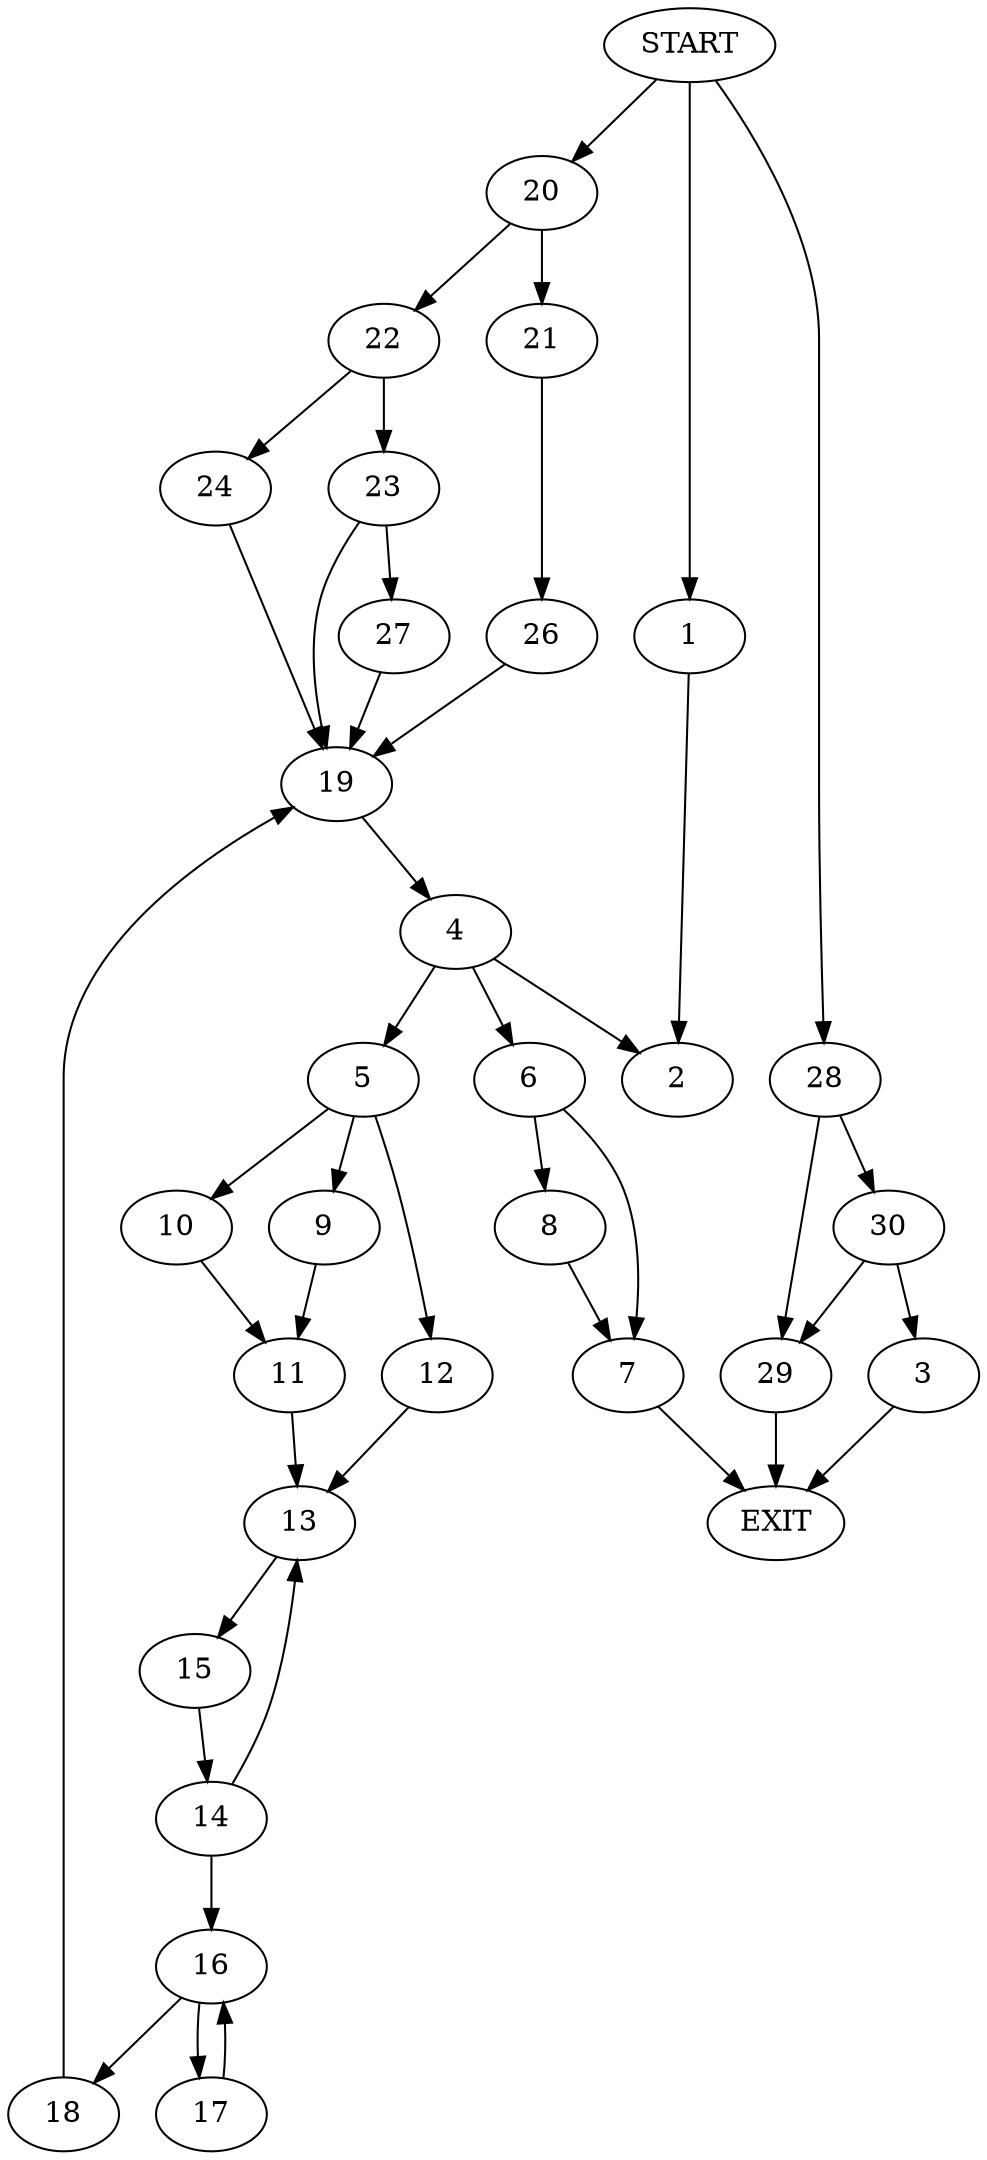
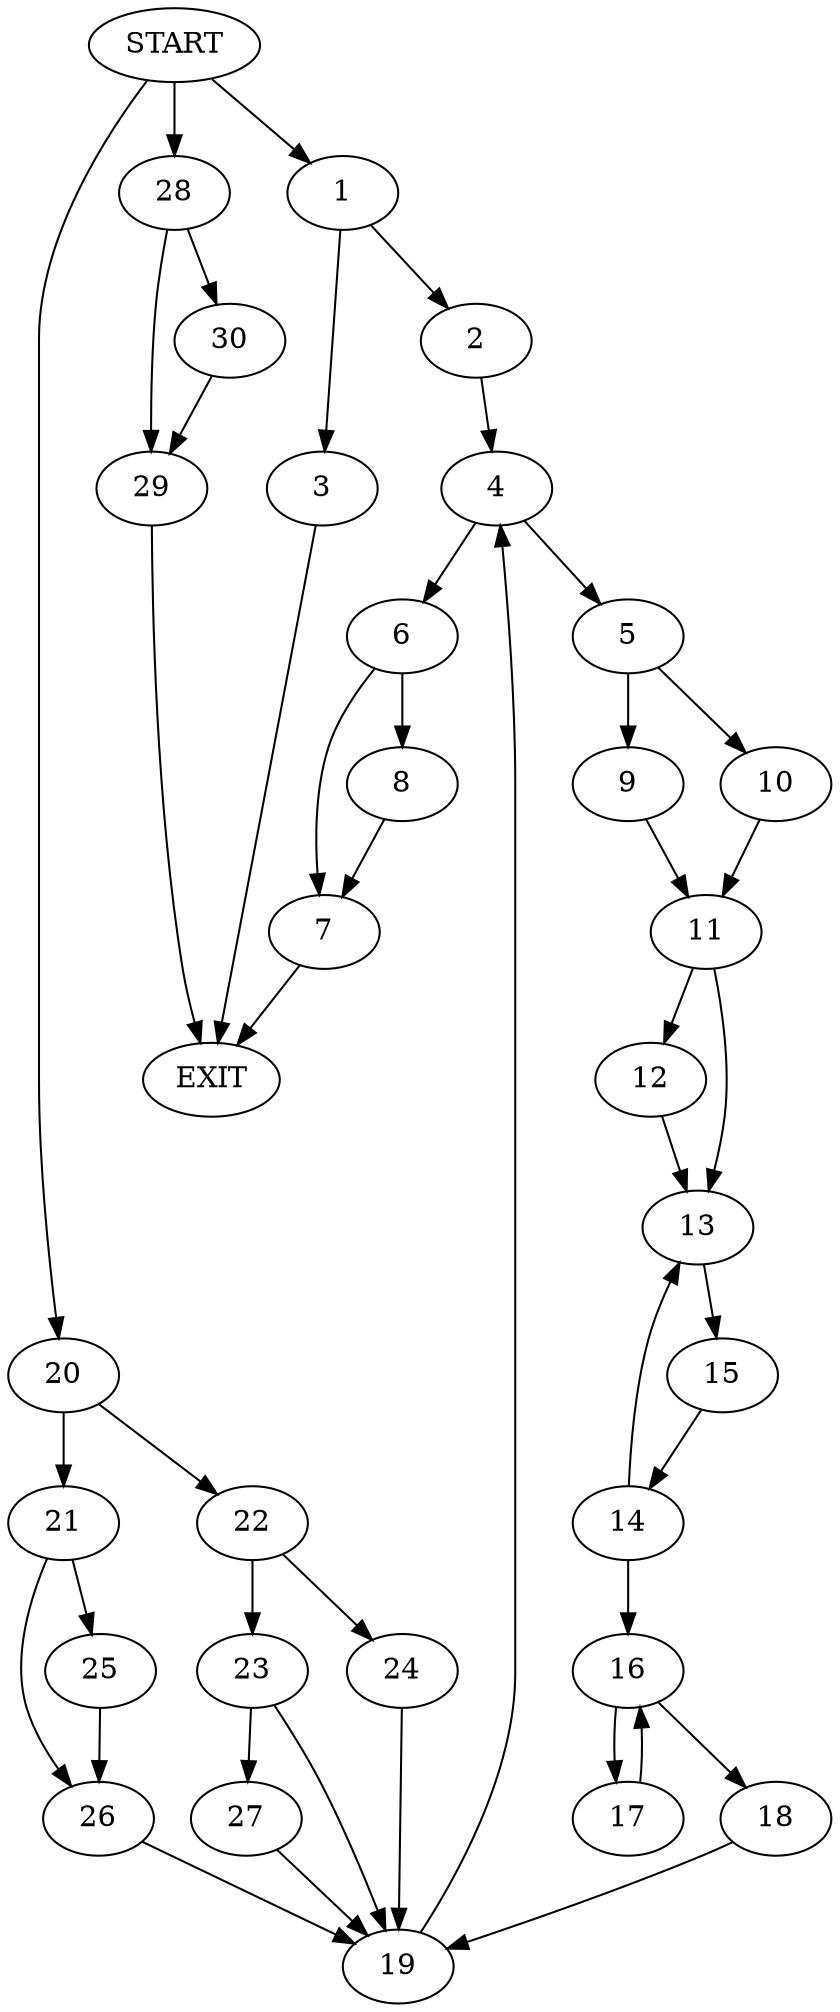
(558, 1000) -> (485, 404)
(405, 1216) -> (682, 996)
(904, 1291) -> (333, 330)
none -> (101, 1671)
